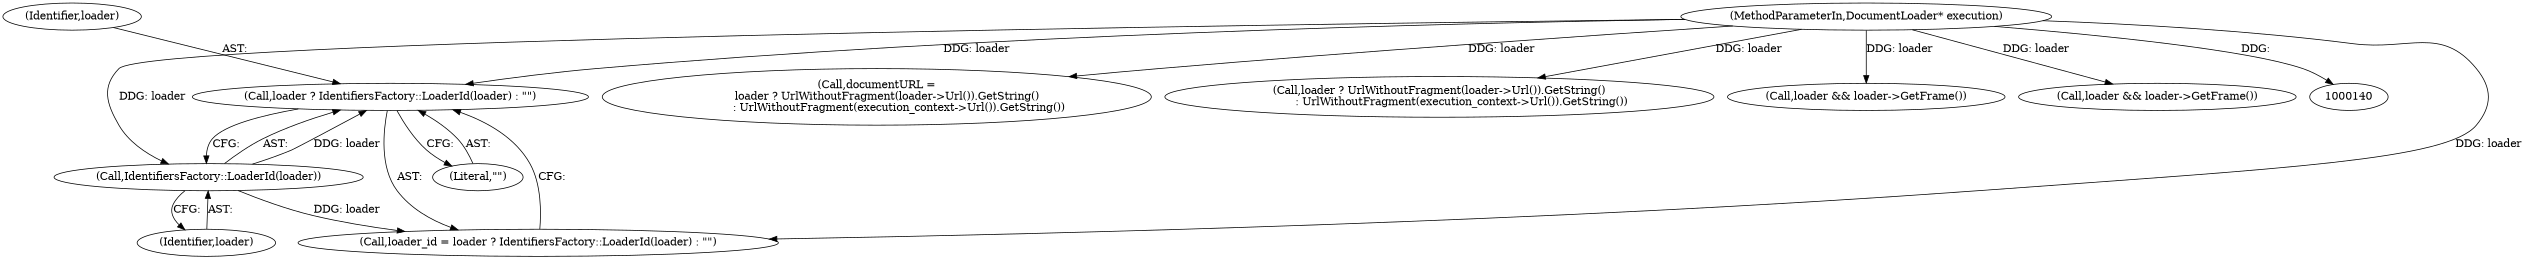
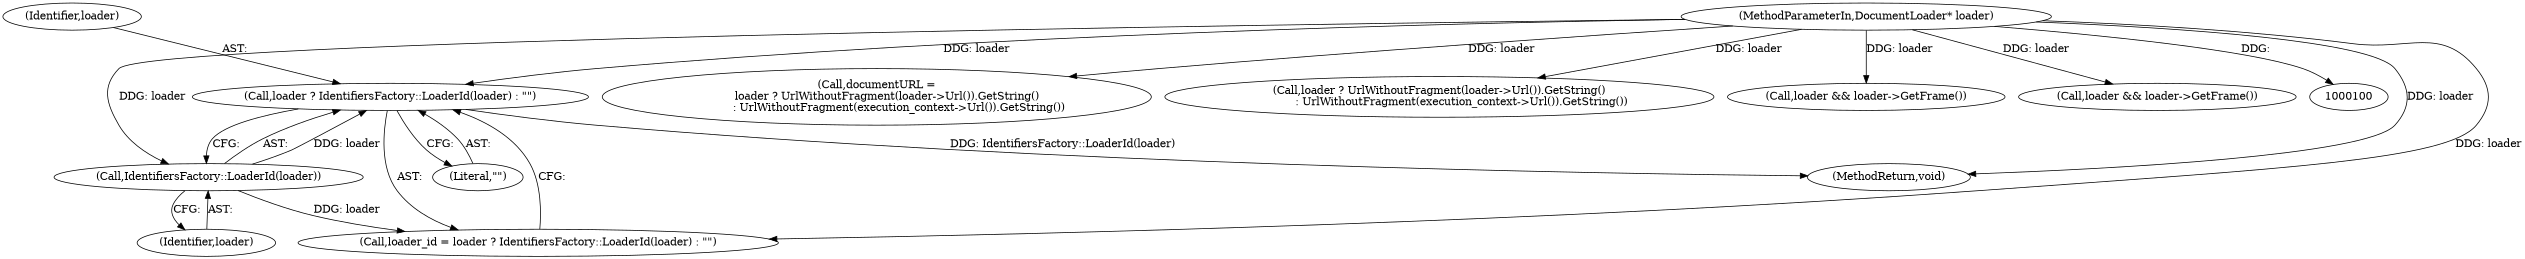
(1866, 17) -> (1866, 17)
(2349, 97) -> (2349, 97)
none -> (1889, 177)
